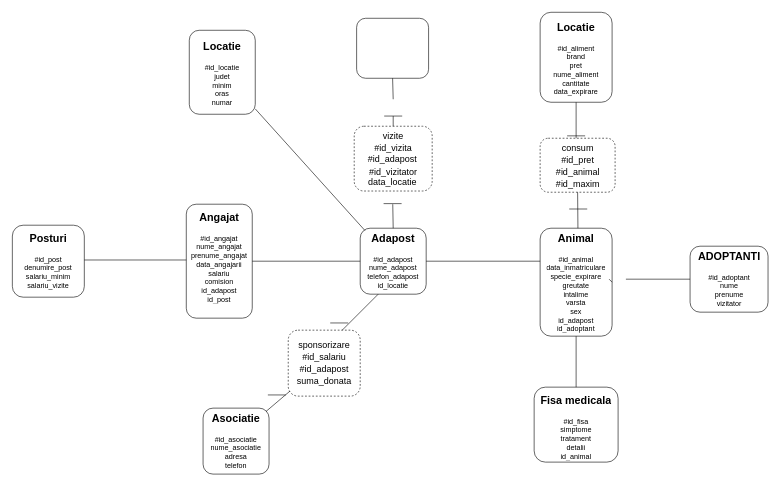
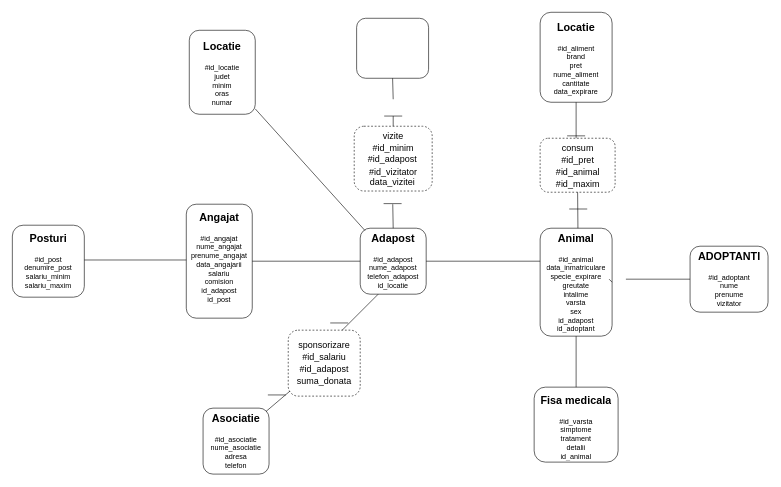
(393, 147) -> (393, 147)
(393, 182) -> (393, 182)
(48, 241) -> (48, 241)
(576, 407) -> (576, 407)
